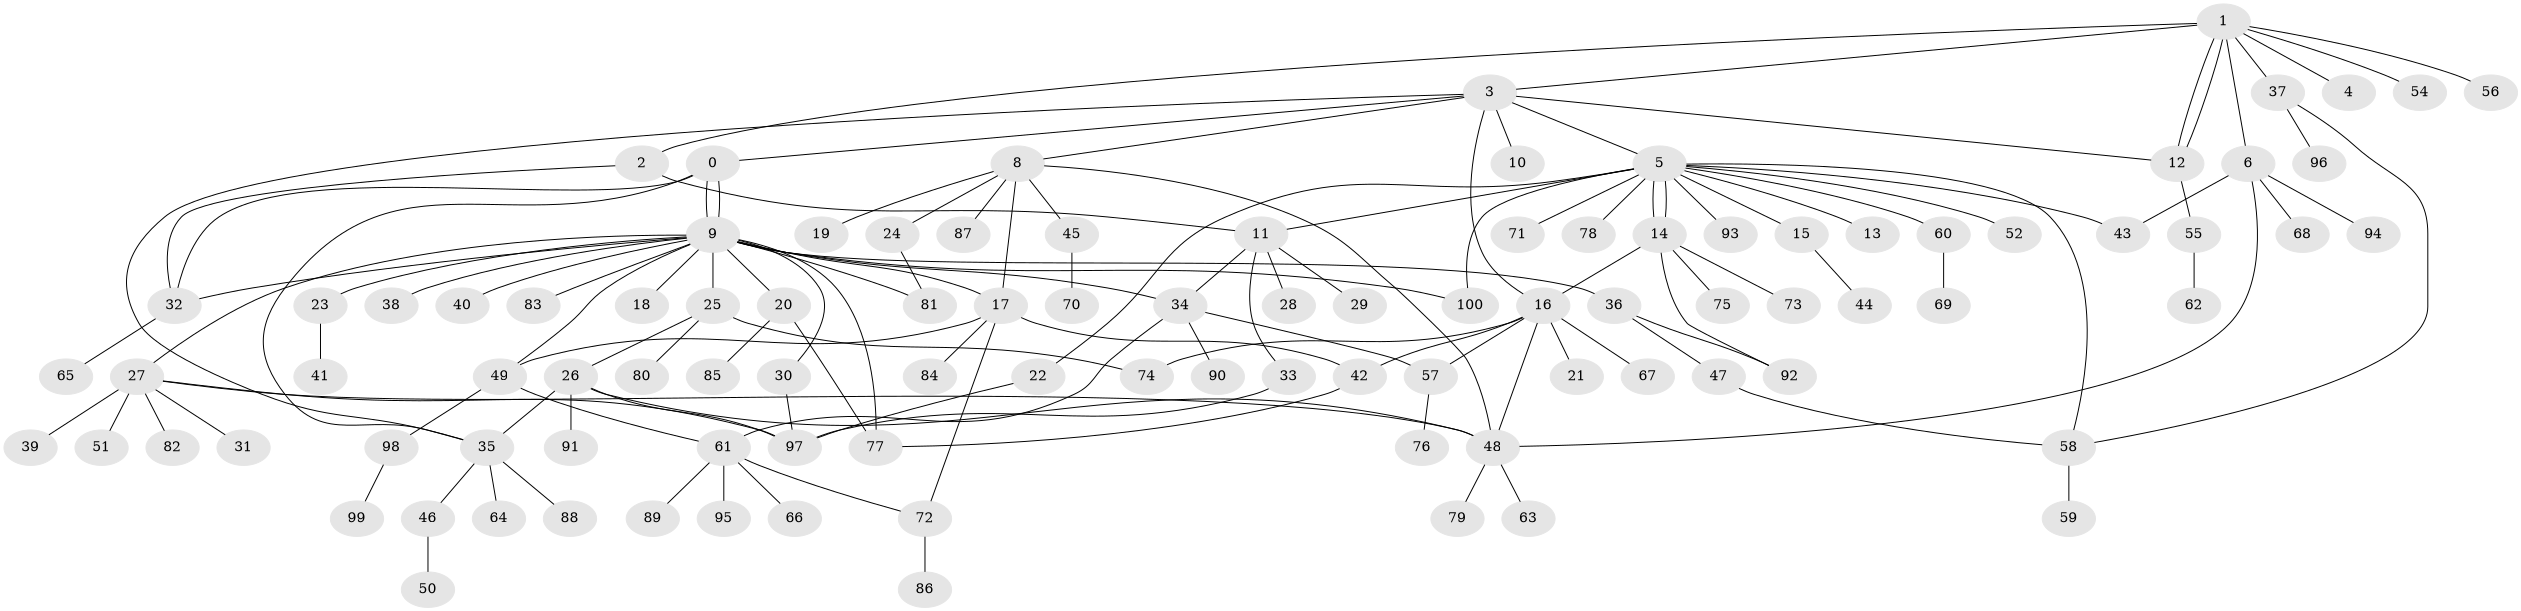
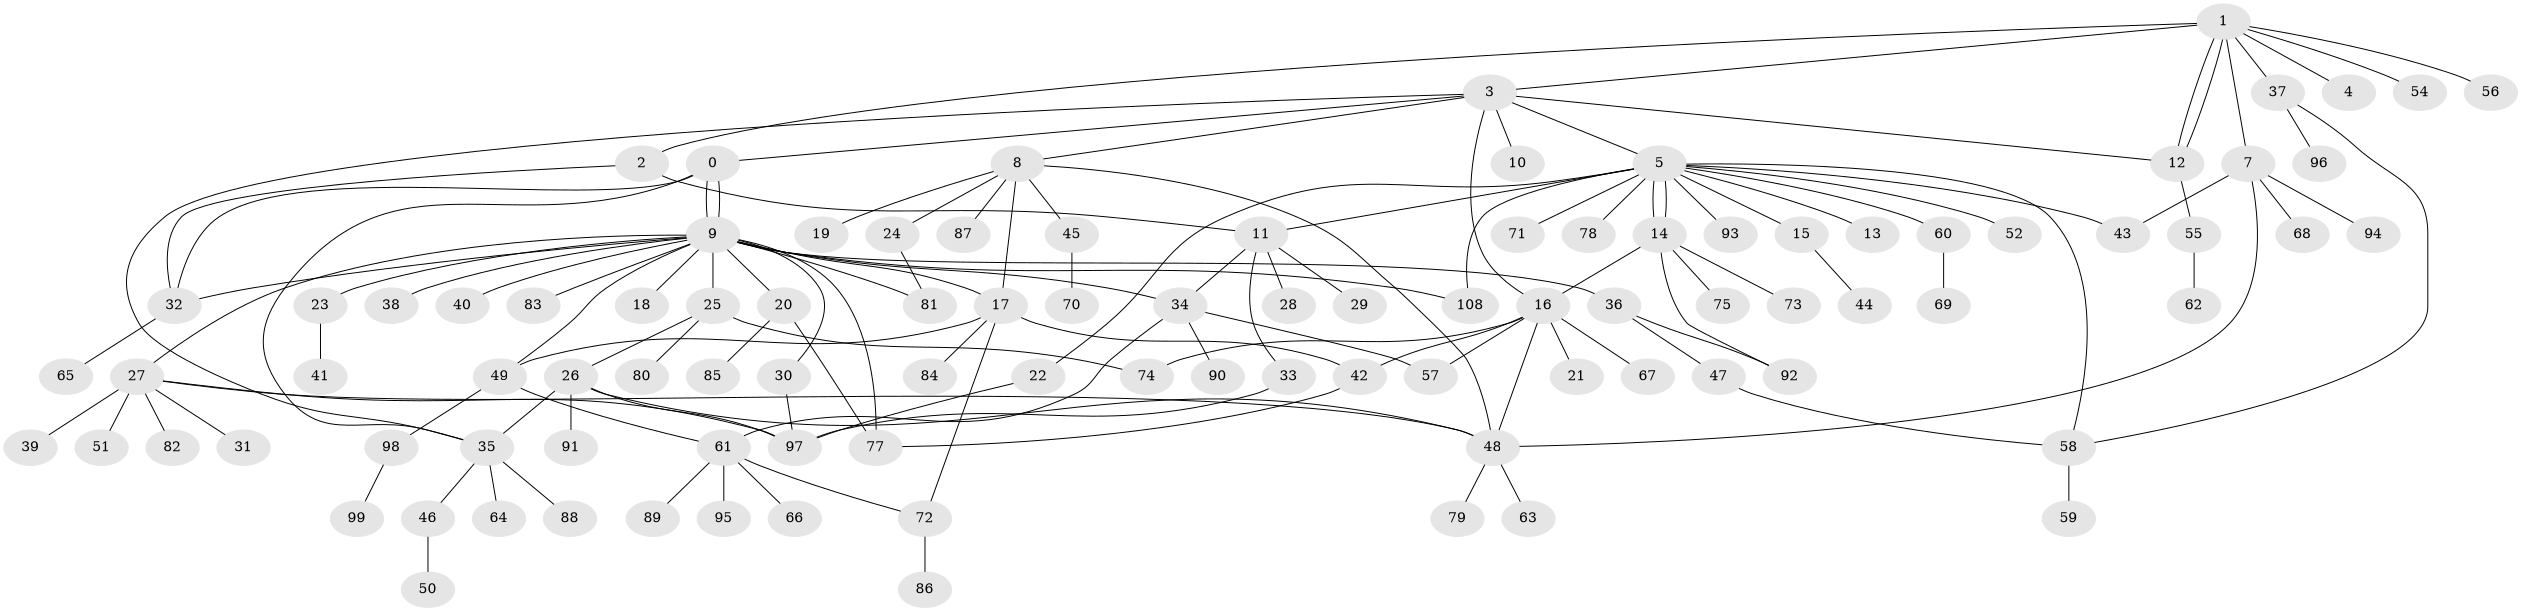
(2248, 164) -> (2248, 164)
(1470, 306) -> (1470, 306)
(1422, 448) -> none
